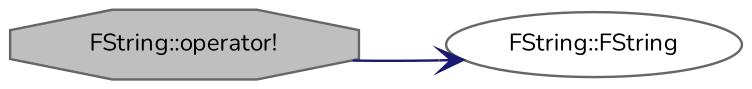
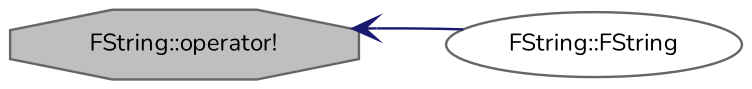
(396, 61) -> (420, 29)
